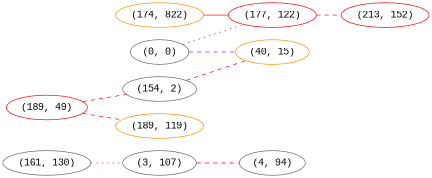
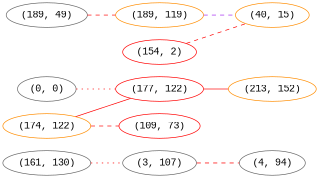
(160, 15) -> (47, 126)
(329, 15) -> (216, 89)
(385, 15) -> (272, 89)
(212, 52) -> (219, 15)
(160, 89) -> (160, 52)
(105, 98) -> none
(47, 108) -> (47, 15)
none -> (160, 126)
